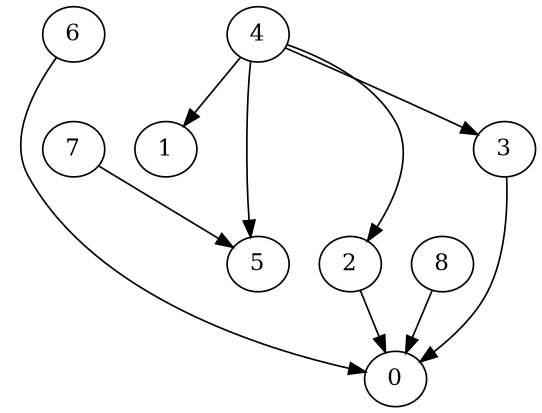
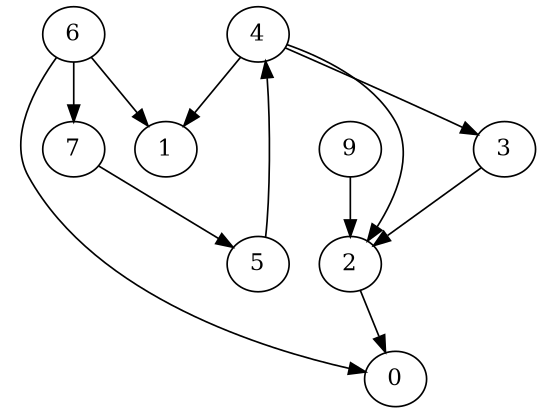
none -> (74, 83)
none -> (114, 85)
(247, 141) -> (269, 158)
none -> (350, 149)
(443, 264) -> none
(495, 275) -> (434, 202)
